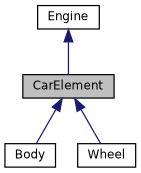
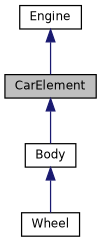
(91, 126) -> (51, 196)
